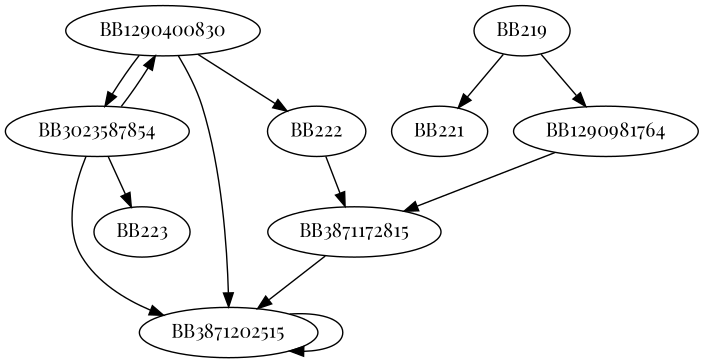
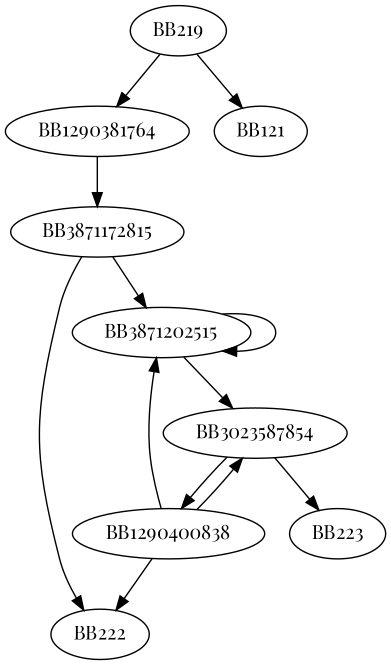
(163, 31) -> (169, 534)
(440, 131) -> (261, 131)
(606, 131) -> (97, 131)
(333, 175) -> (40, 427)
(78, 250) -> (203, 377)
